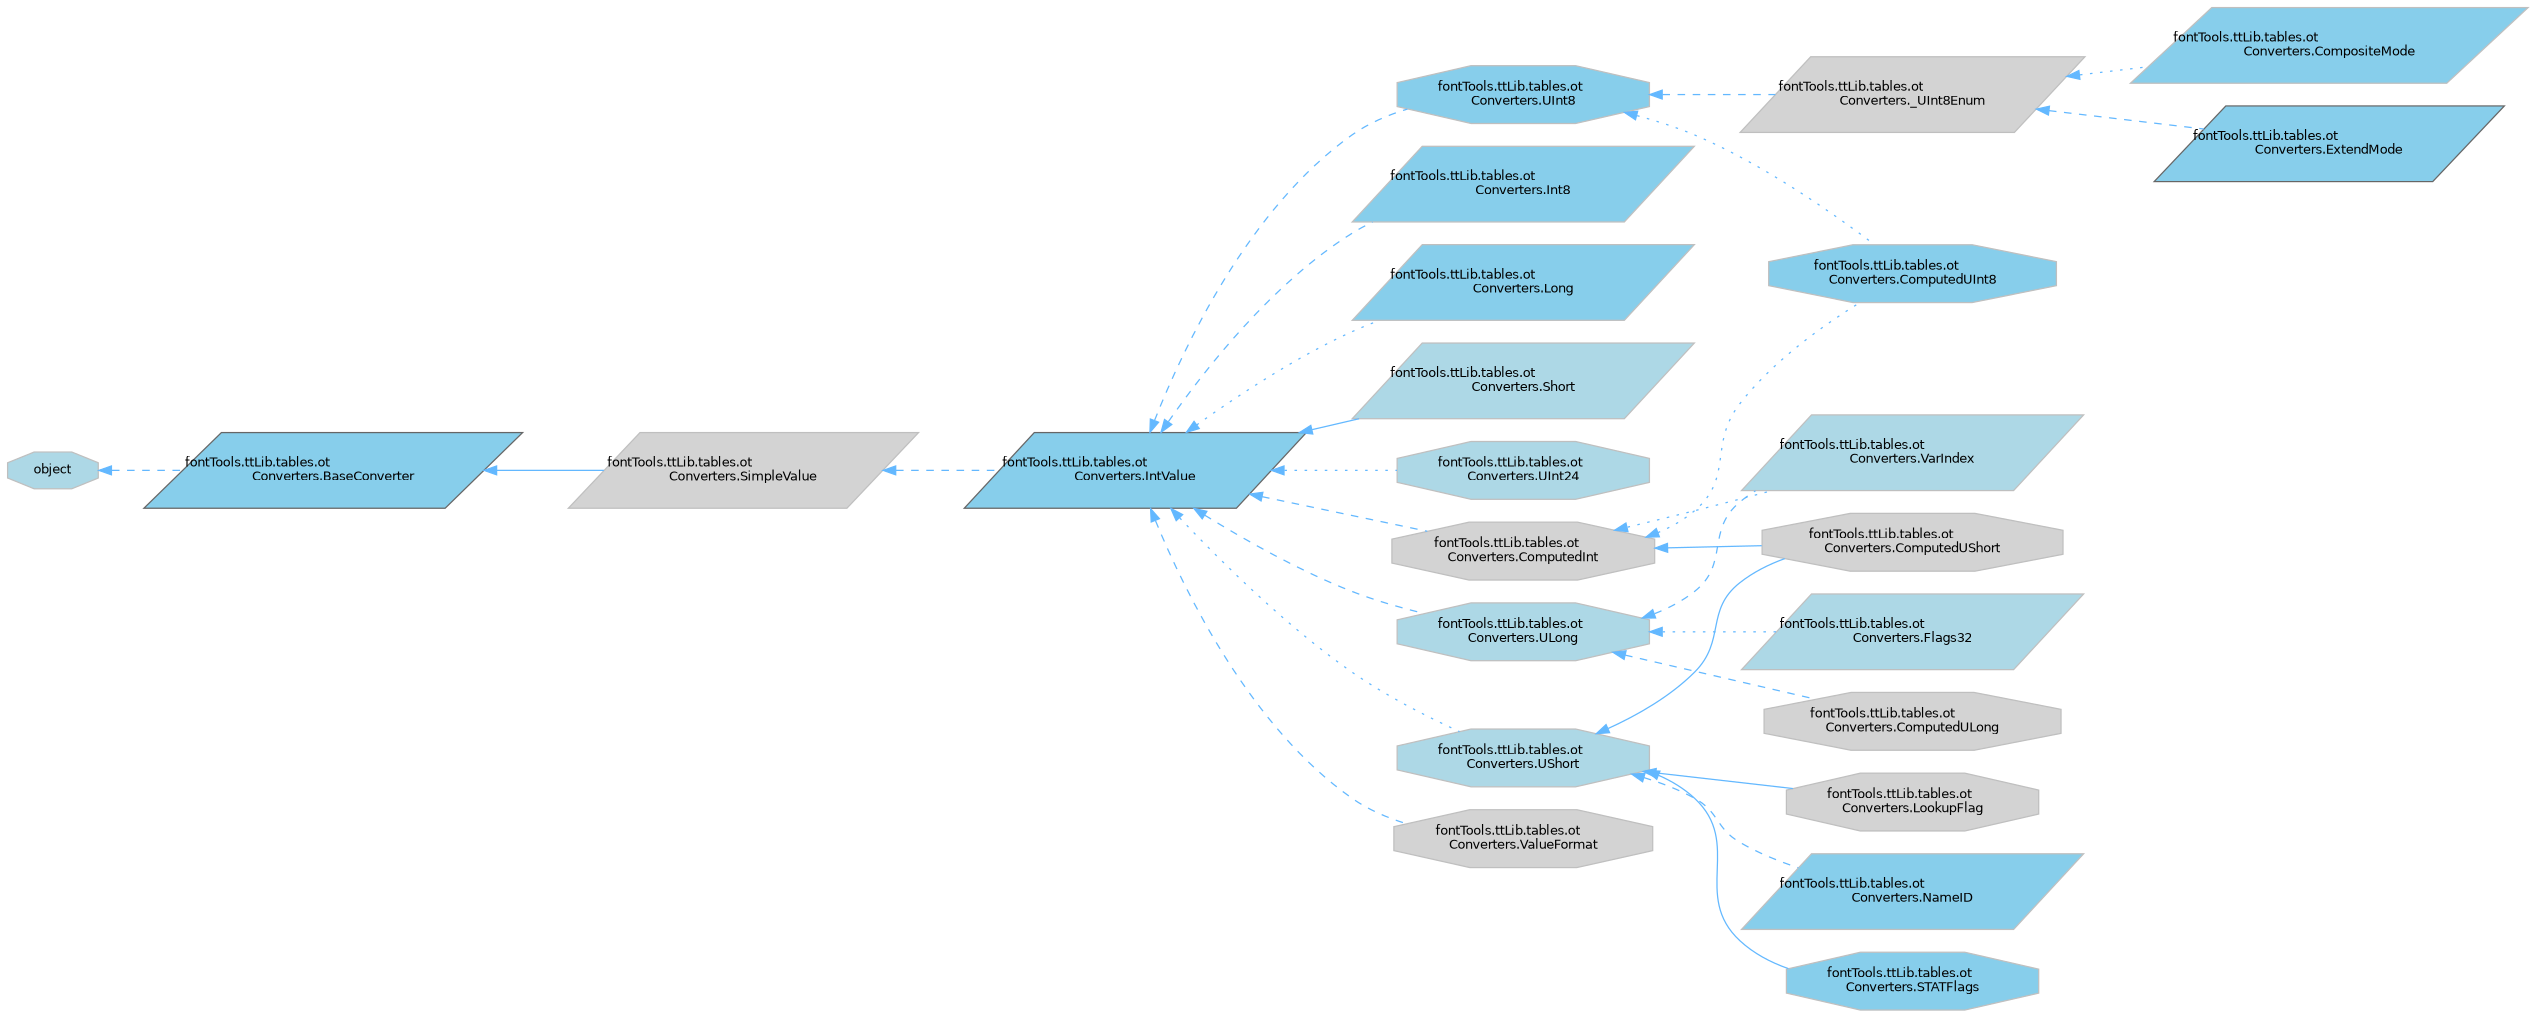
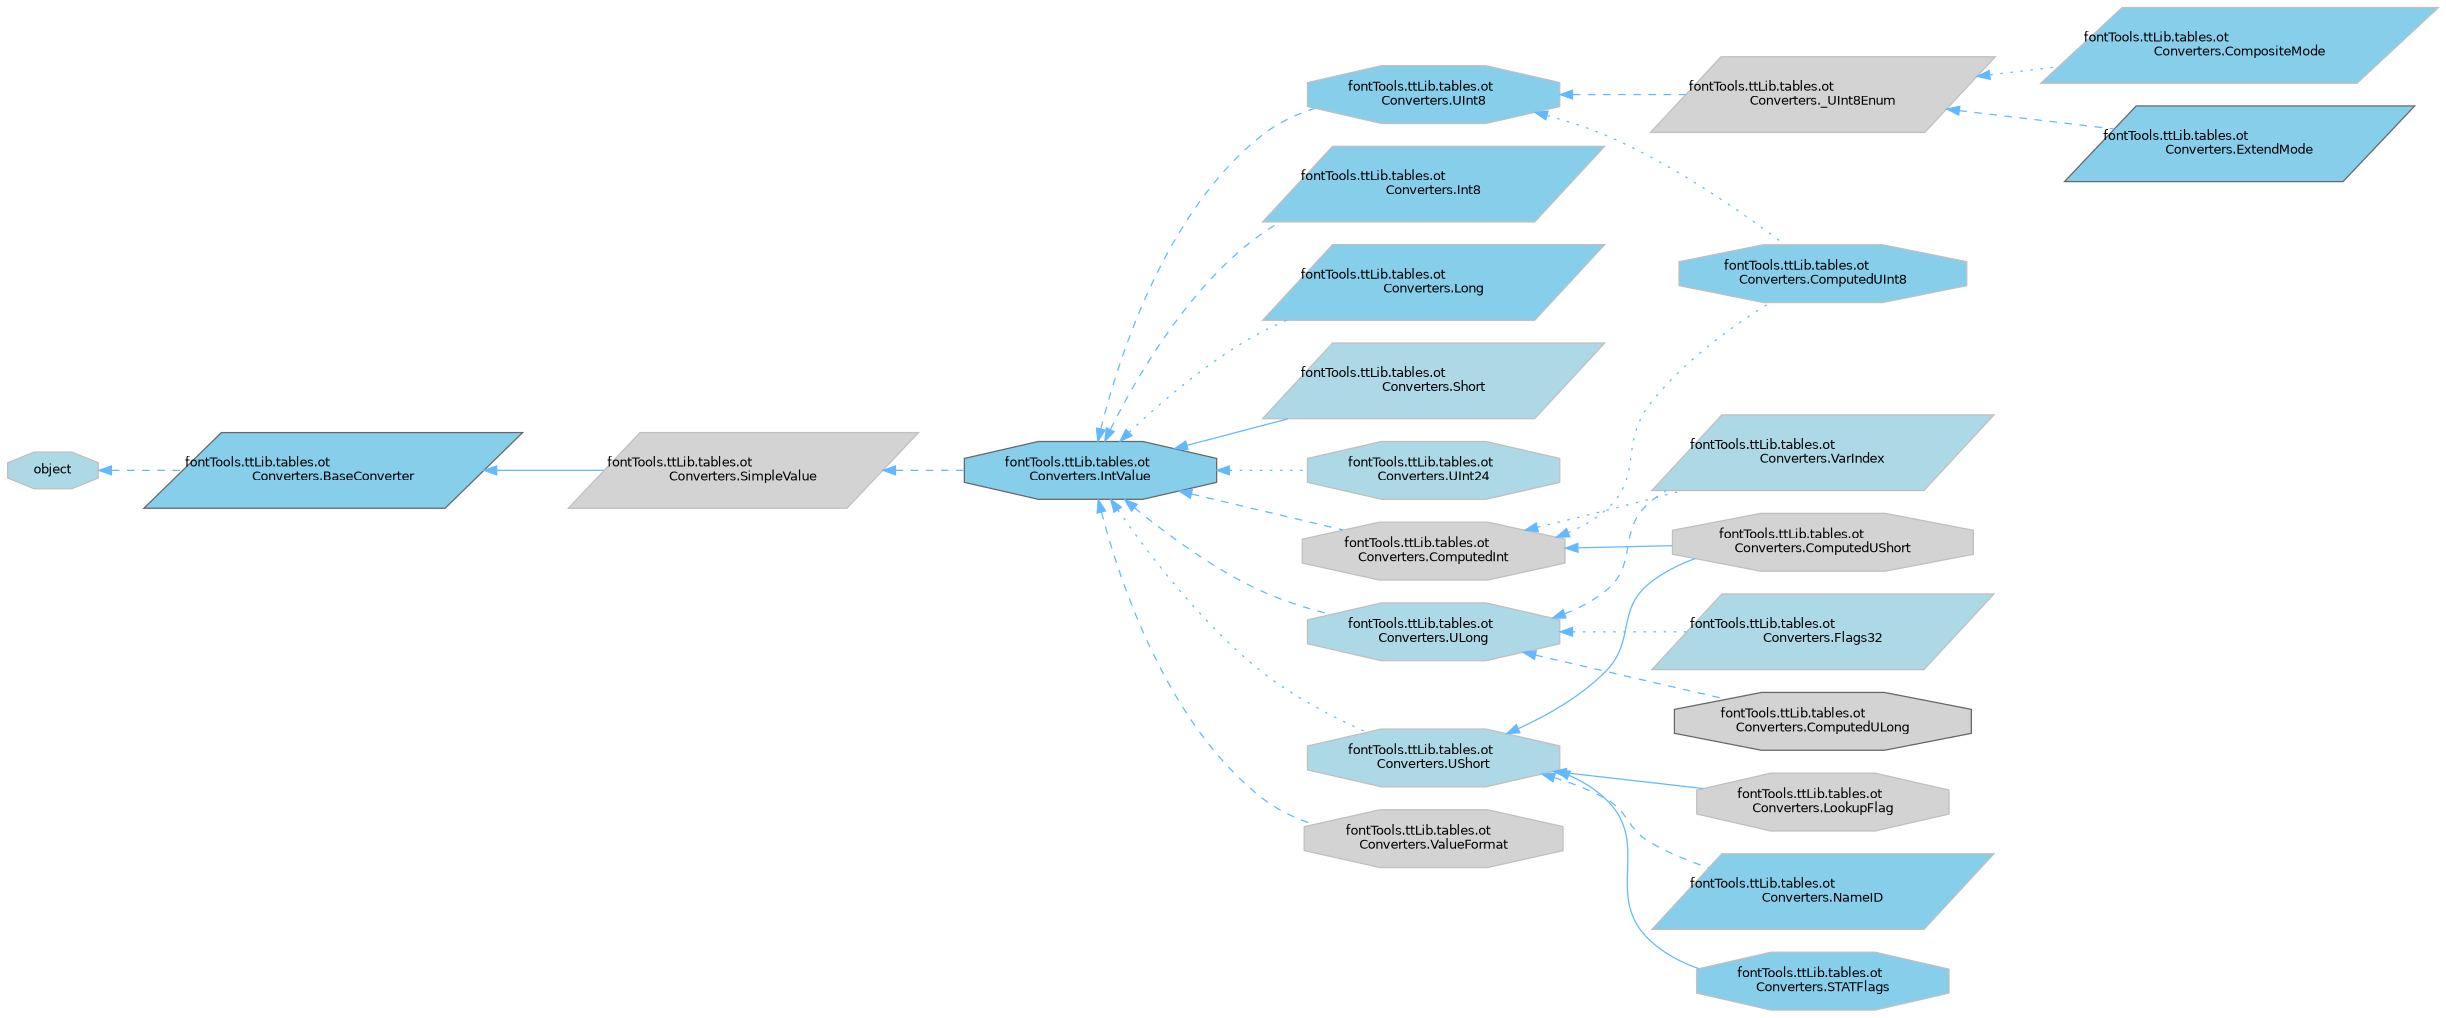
(1135, 470) -> (1091, 470)
(1913, 721) -> (1823, 721)
